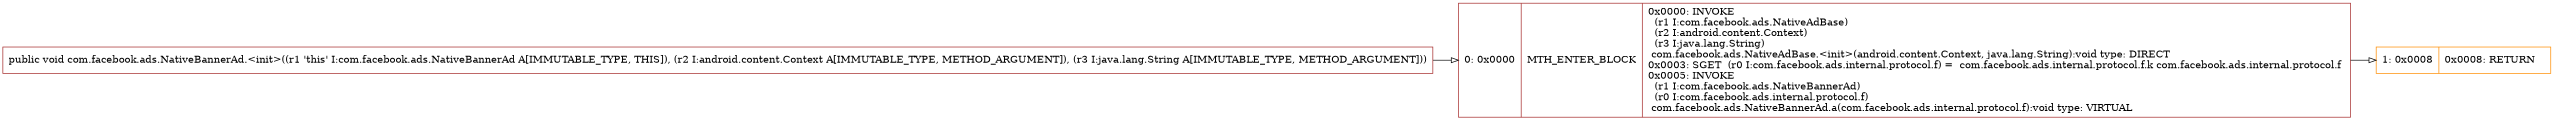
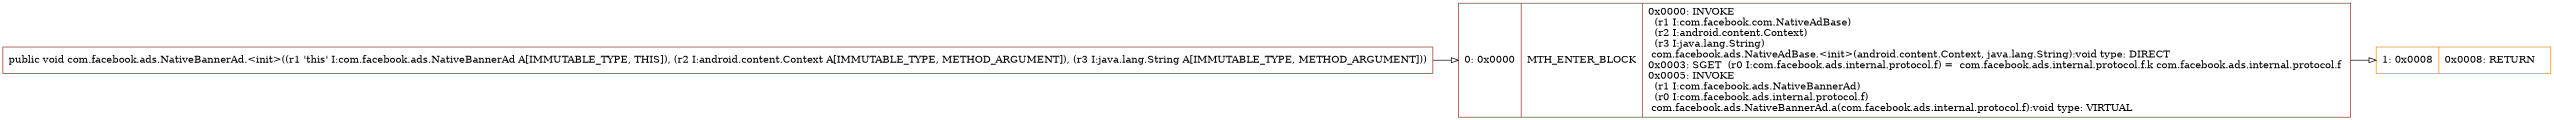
(1748, 22) -> (1750, 22)
